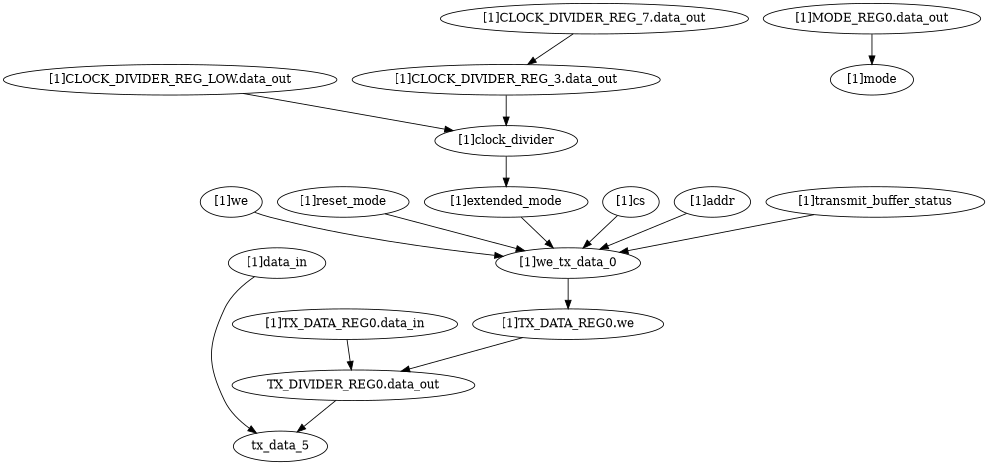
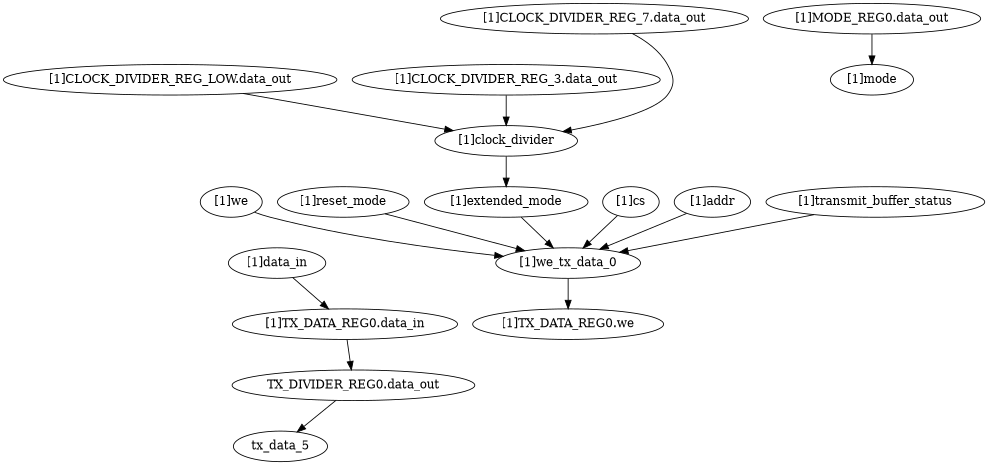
(554, 47) -> (659, 103)
(212, 351) -> (307, 291)
(466, 353) -> none
